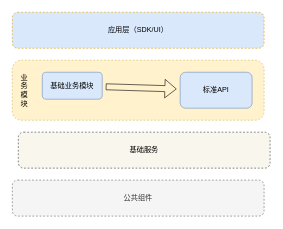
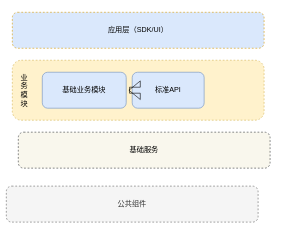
(72, 86) -> (84, 90)
(216, 90) -> (168, 90)
(138, 198) -> (132, 204)
